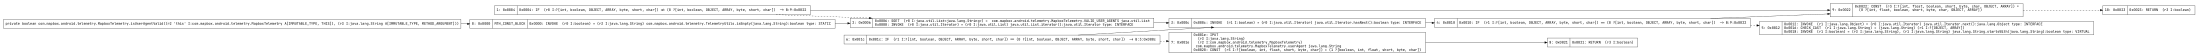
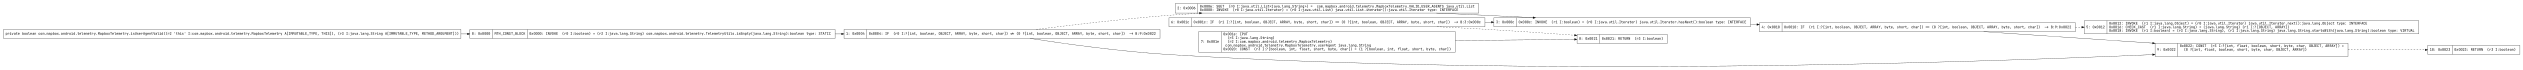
(841, 23) -> (838, 34)
(1163, 41) -> (1506, 30)
